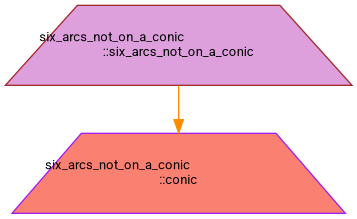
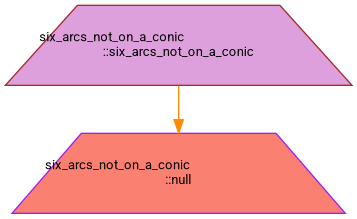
(179, 173) -> (179, 173)
